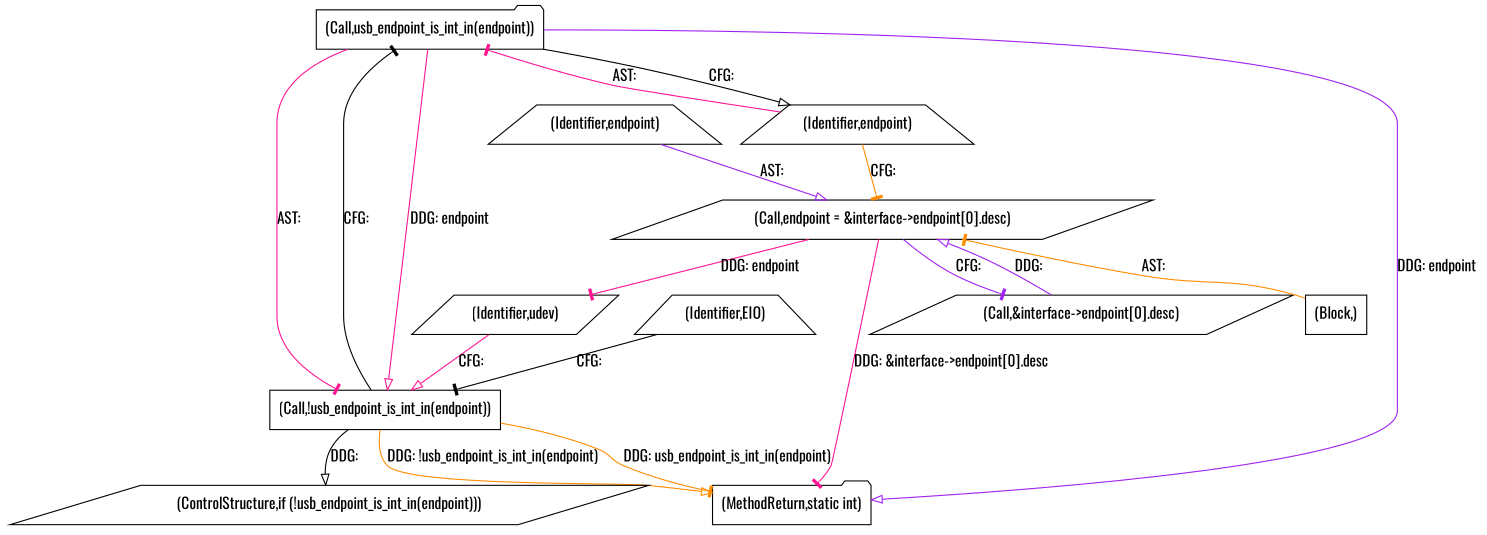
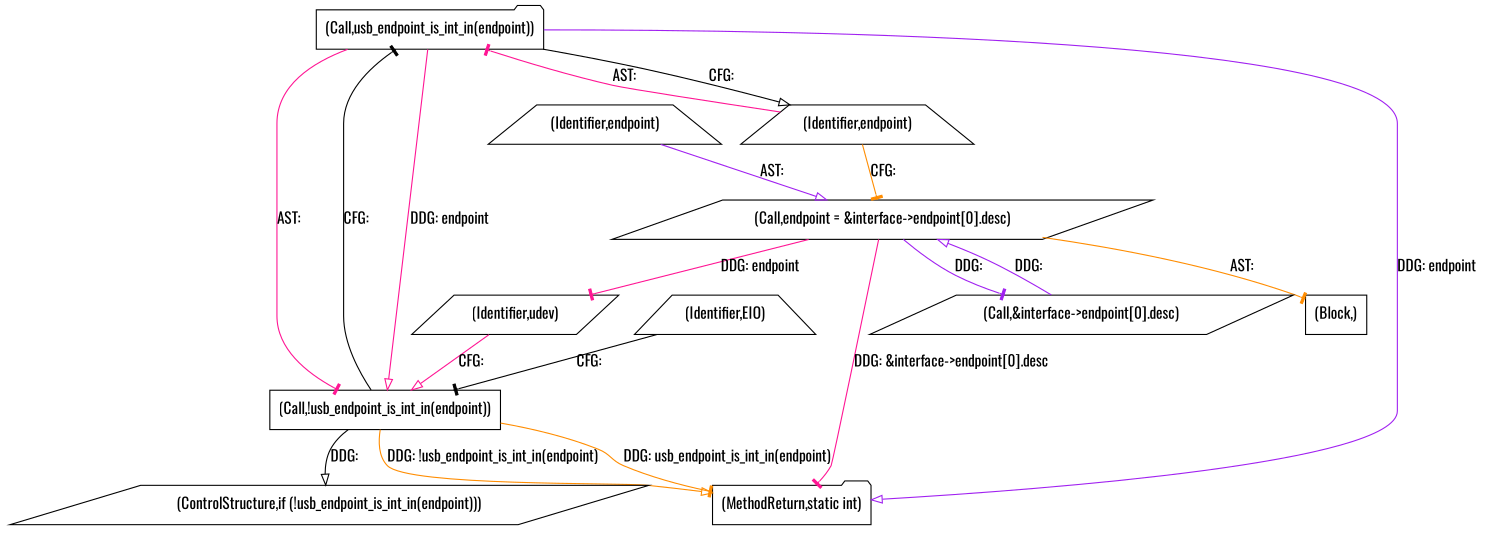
(970, 267) -> (970, 267)
(1136, 274) -> (1173, 261)
